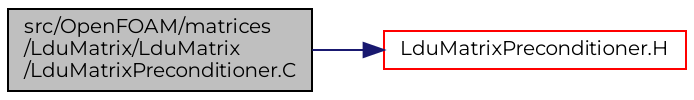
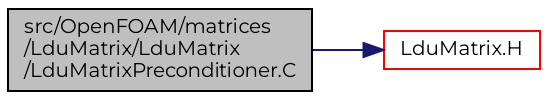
(535, 50) -> (462, 50)
